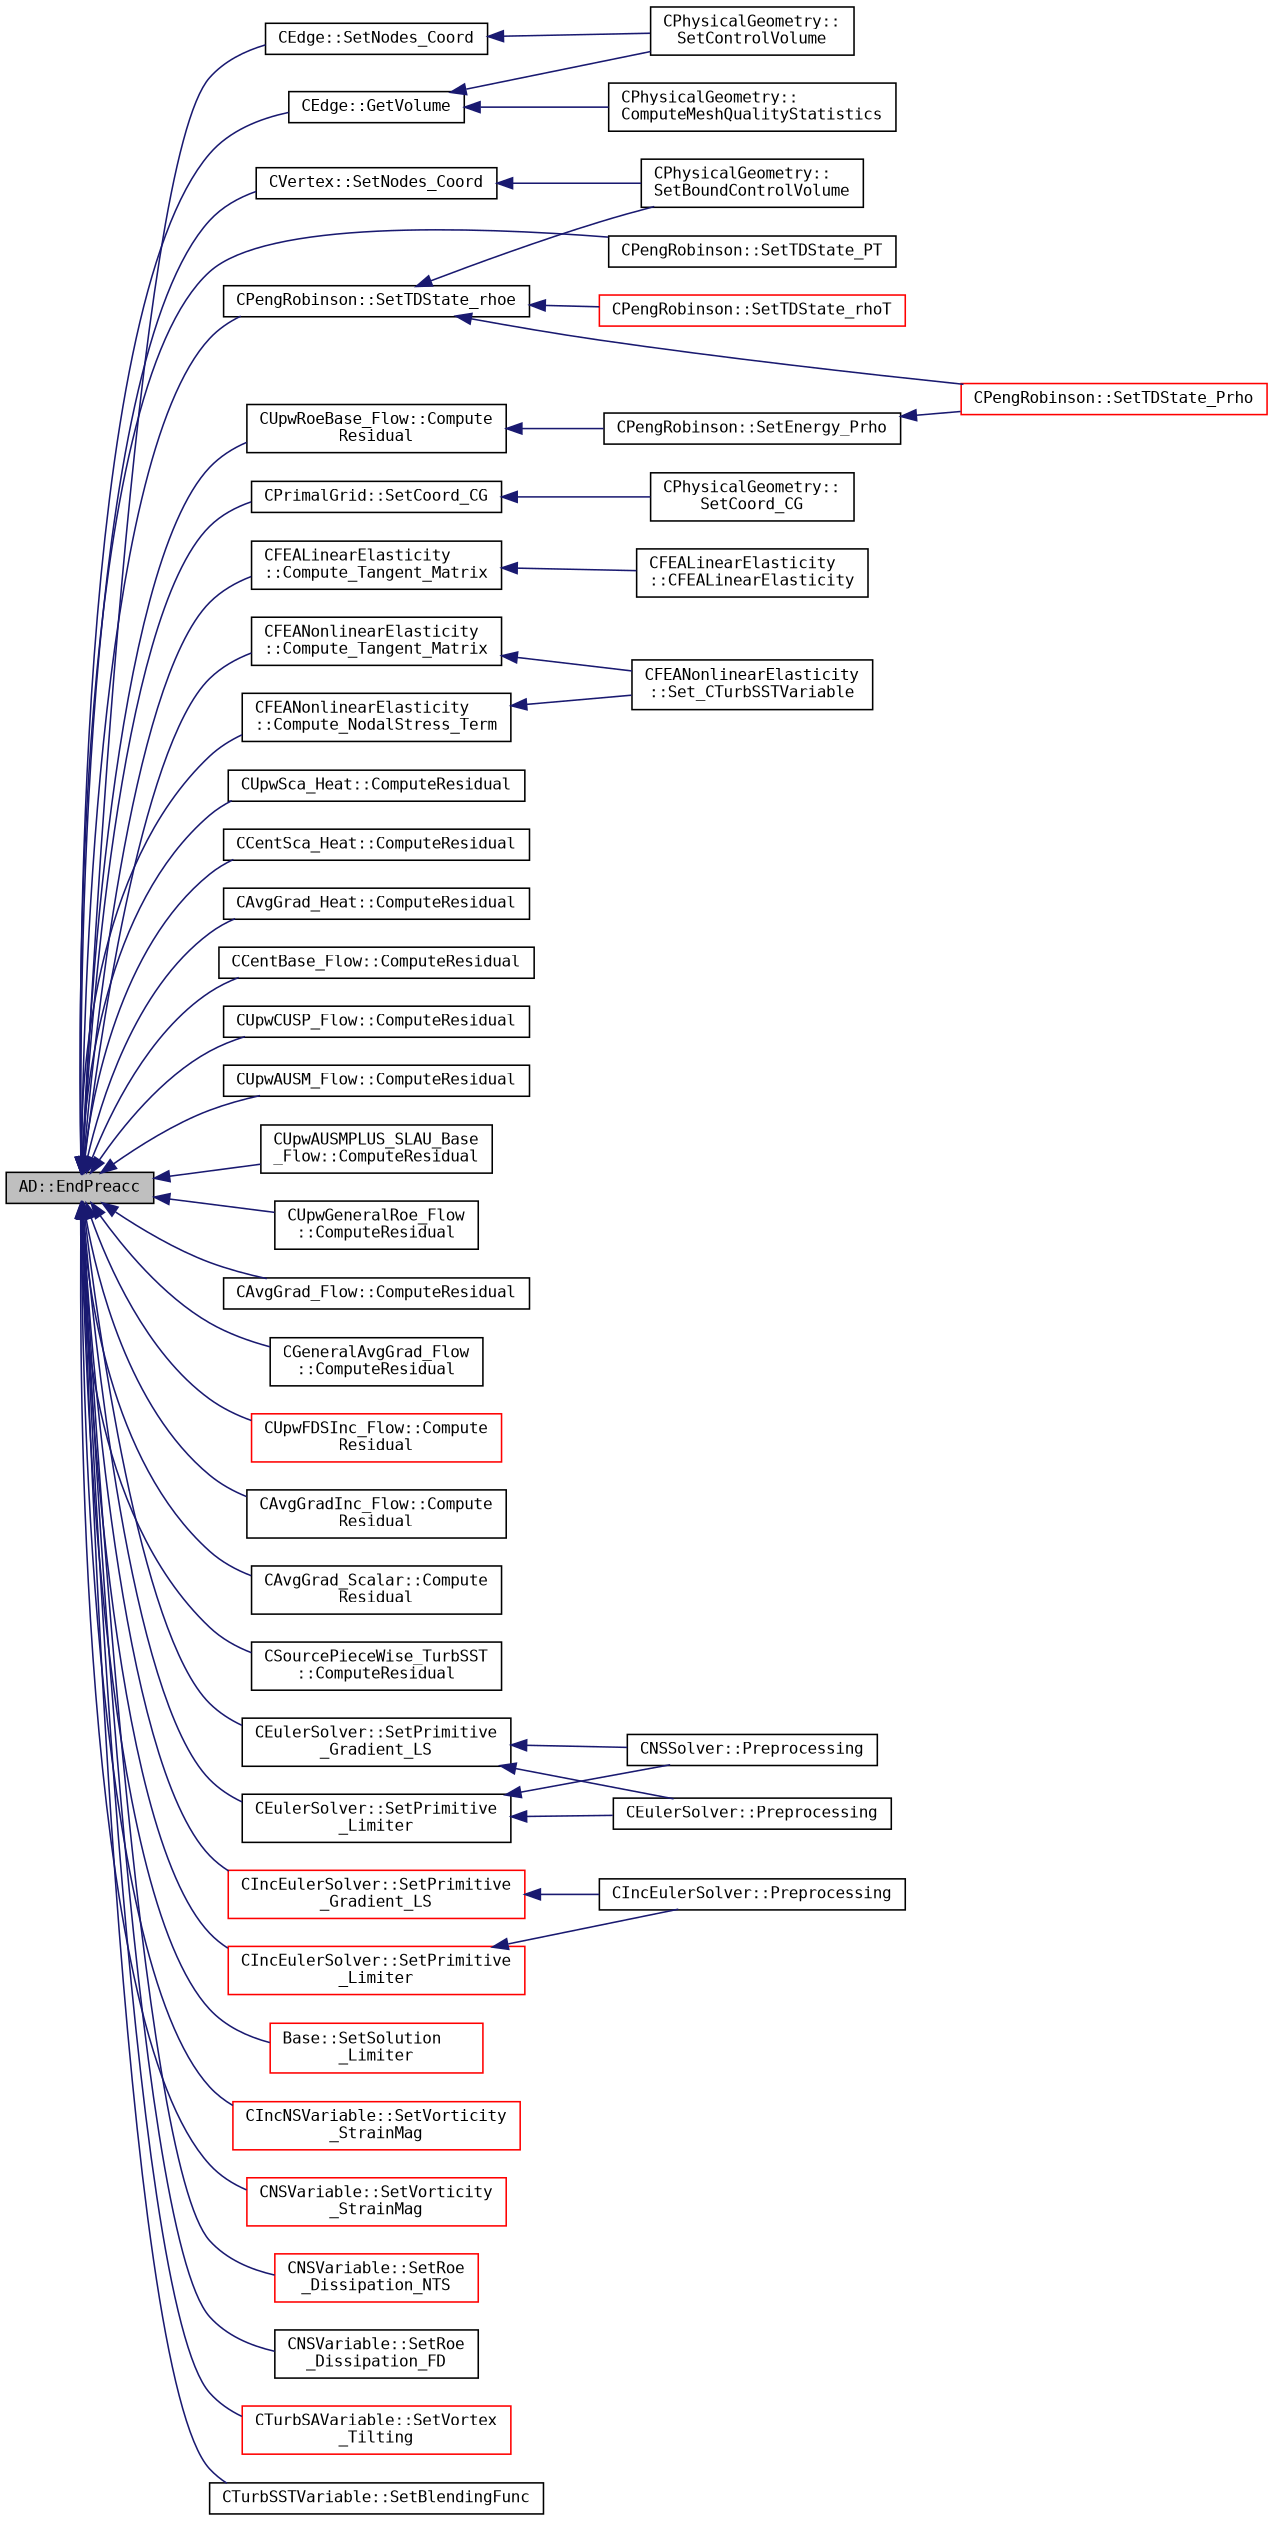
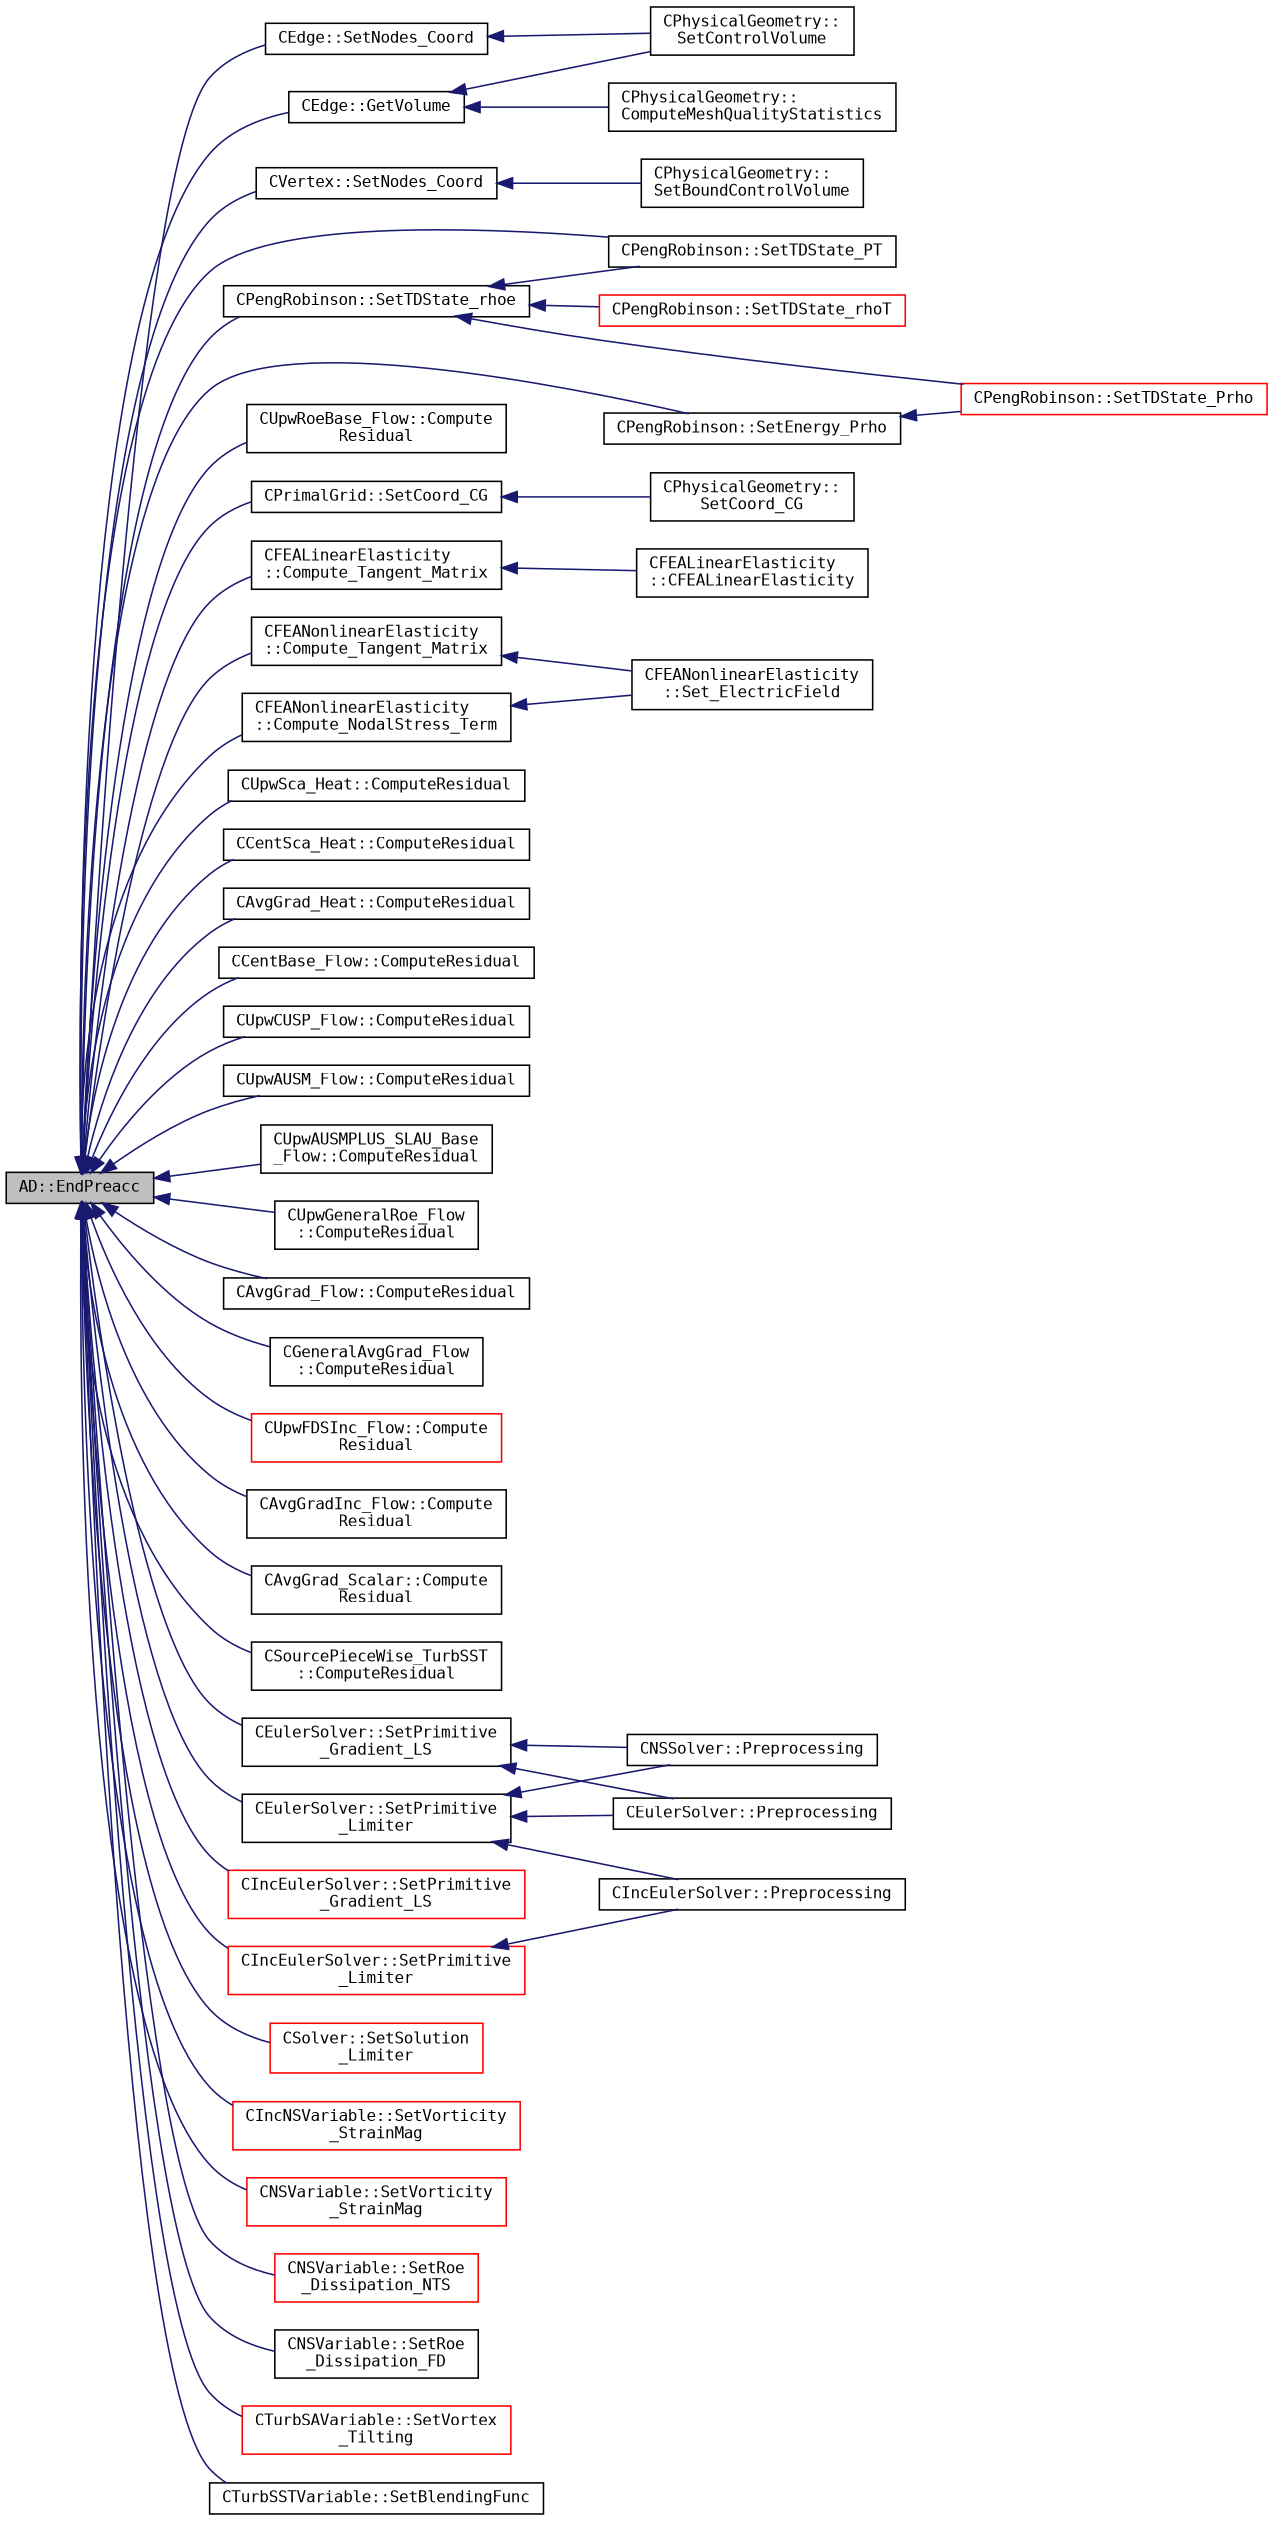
(536, 243) -> (572, 275)
(563, 429) -> (154, 493)
(752, 685) -> (752, 685)
(570, 1894) -> (593, 1862)
(377, 2048) -> (377, 2048)
